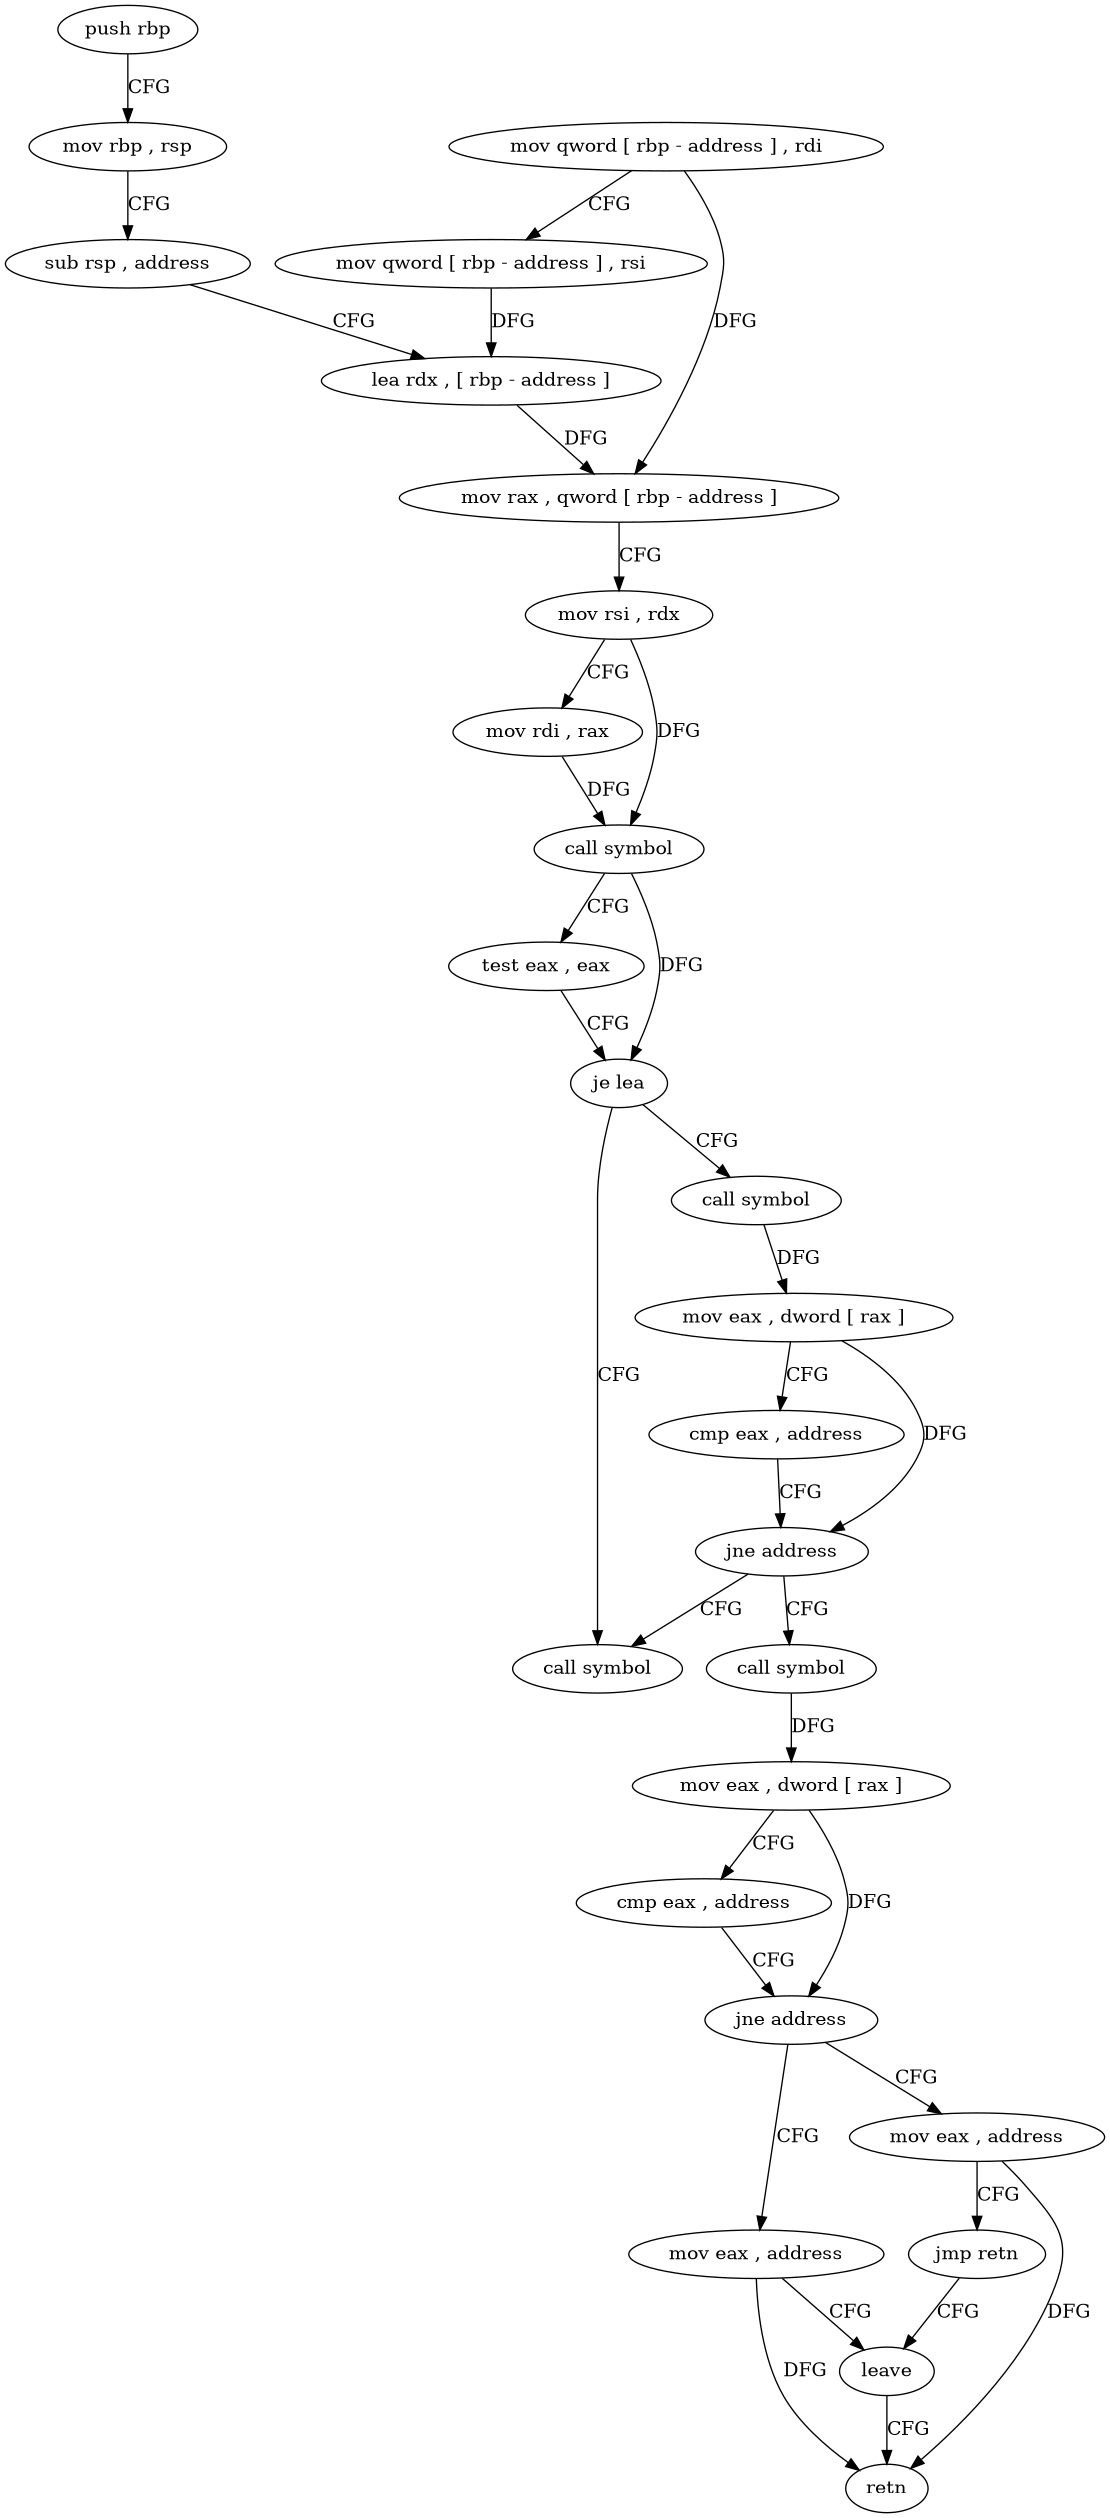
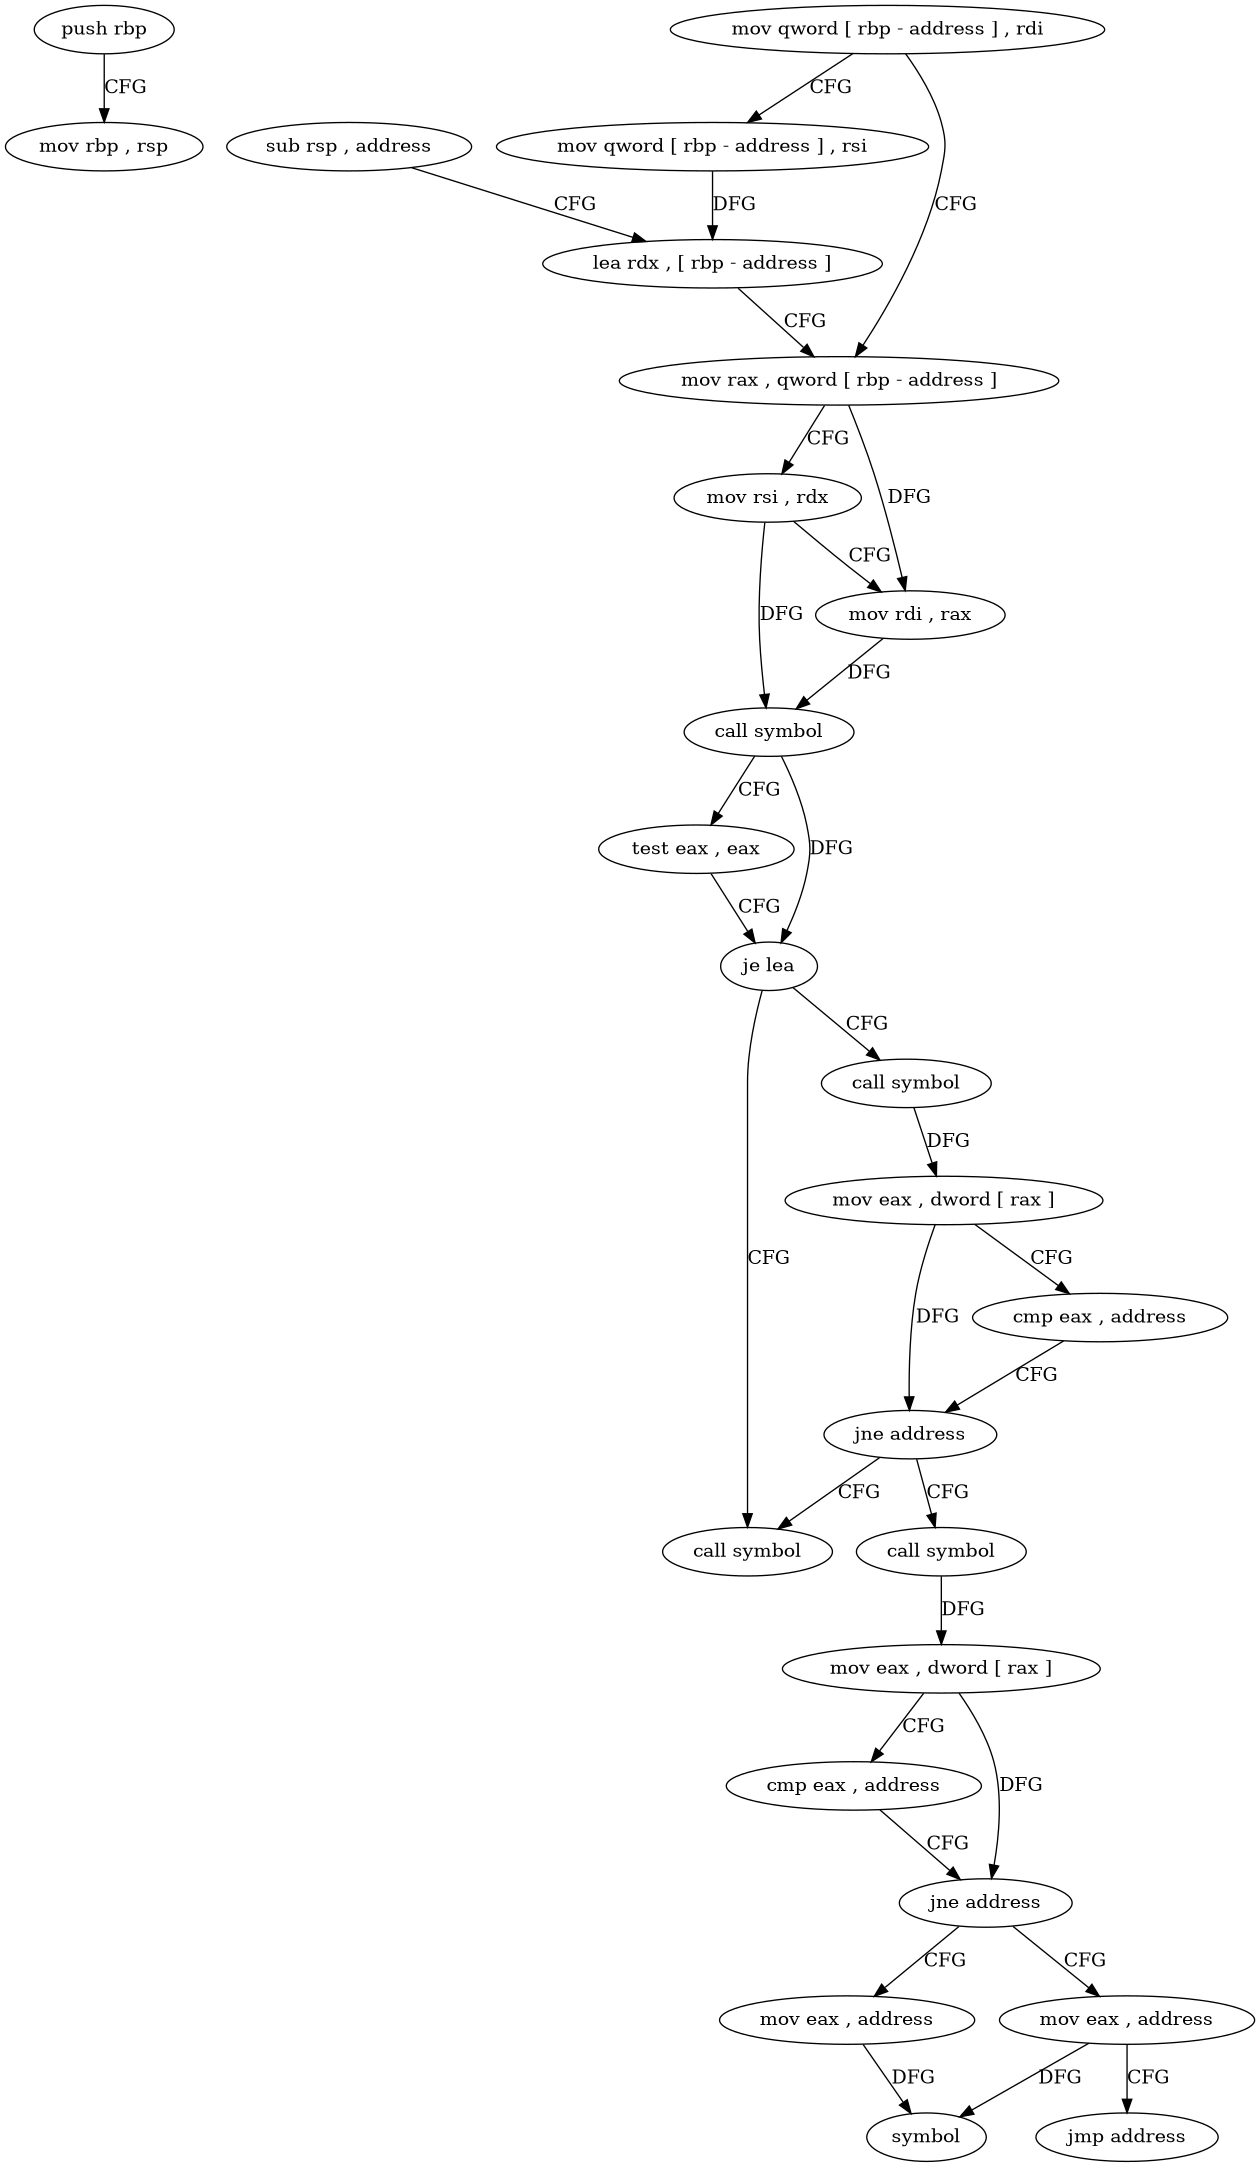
(128, 199) -> none
(735, 322) -> (956, 205)
(586, 439) -> (805, 322)
none -> (879, 490)
(977, 2254) -> (1127, 2137)
(887, 2371) -> none
(887, 2488) -> (927, 2137)
